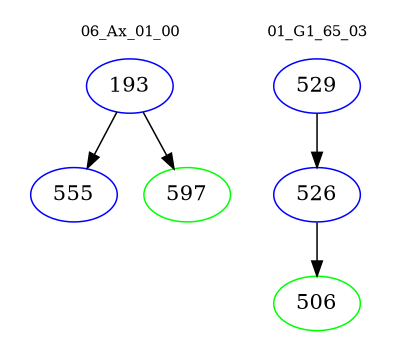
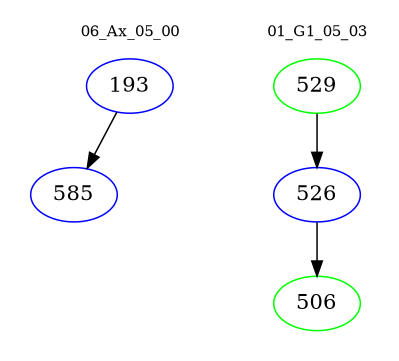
(131, 32) -> (131, 32)
(318, 32) -> (318, 32)
(317, 86) -> (317, 86)
(74, 195) -> (74, 195)
(187, 195) -> none
